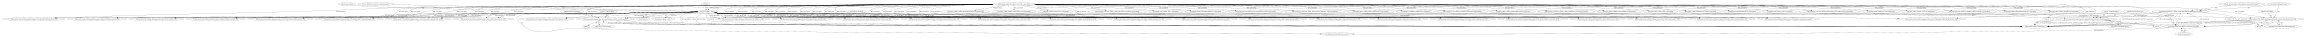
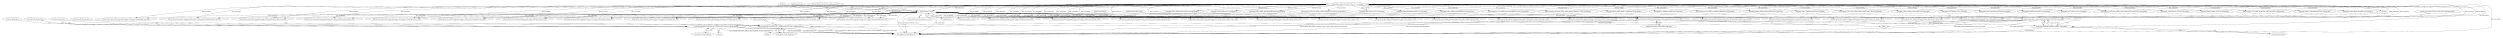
none -> (1457, 12)
none -> (1810, 12)
(1517, 13) -> (1875, 5)
(1762, 33) -> (1481, 34)
